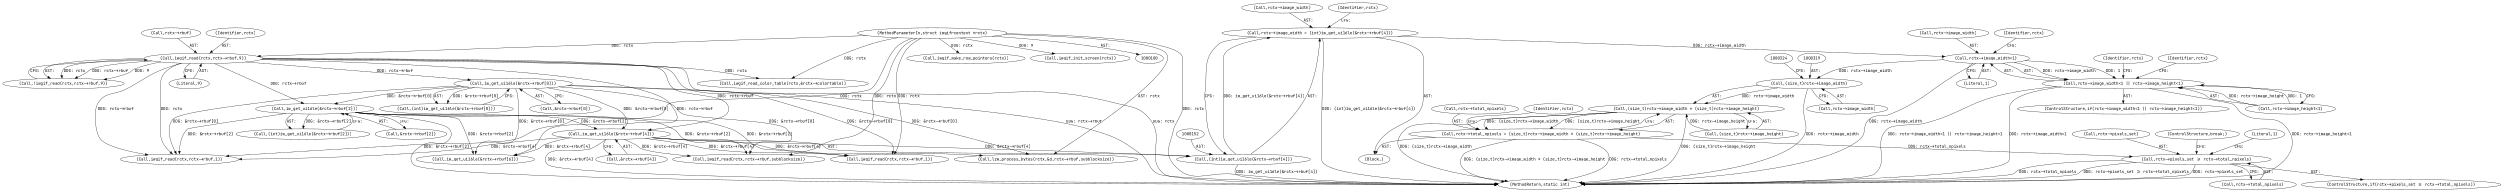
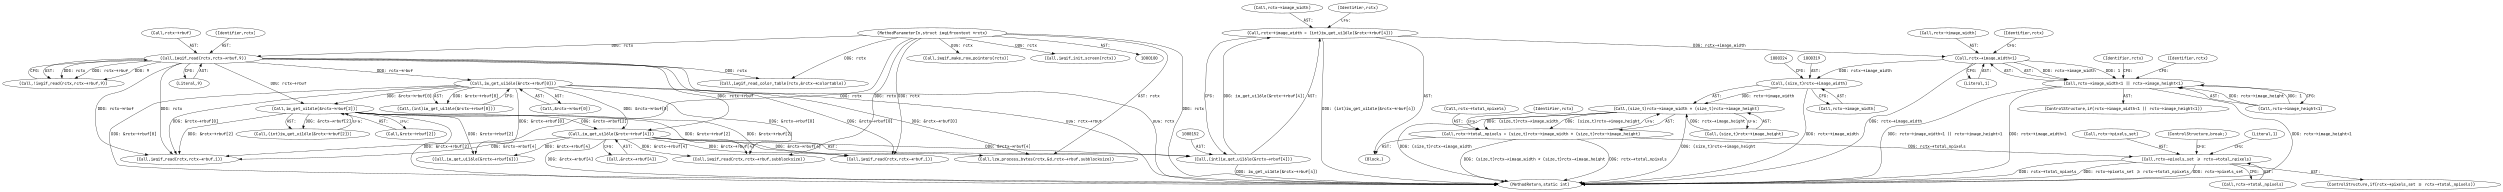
(1026, 46) -> (1026, 46)
(562, 77) -> none
(561, 96) -> (561, 96)
none -> (699, 178)
